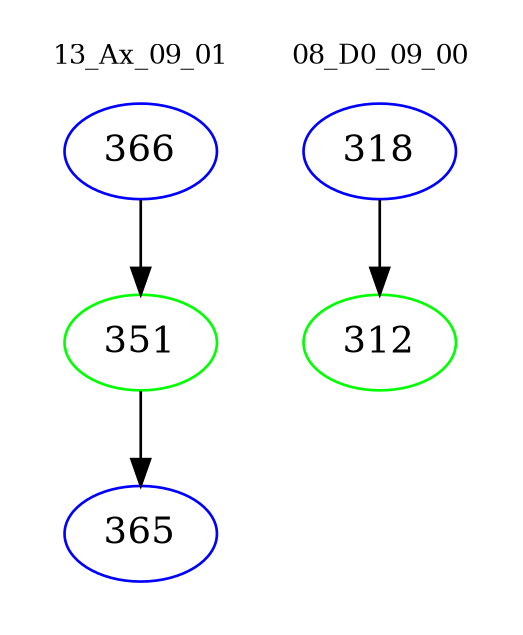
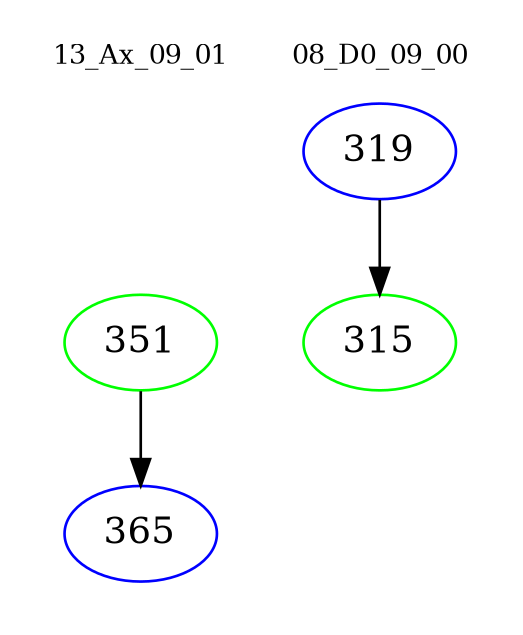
(141, 151) -> none
(380, 151) -> (380, 151)
(380, 343) -> (380, 343)
